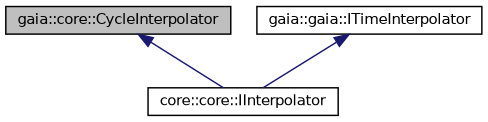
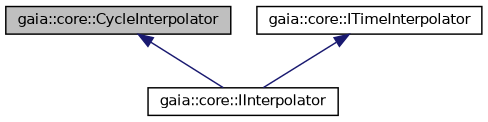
(369, 20) -> (369, 20)
(243, 102) -> (243, 102)
